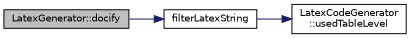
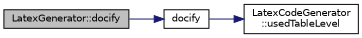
(210, 19) -> (186, 19)
